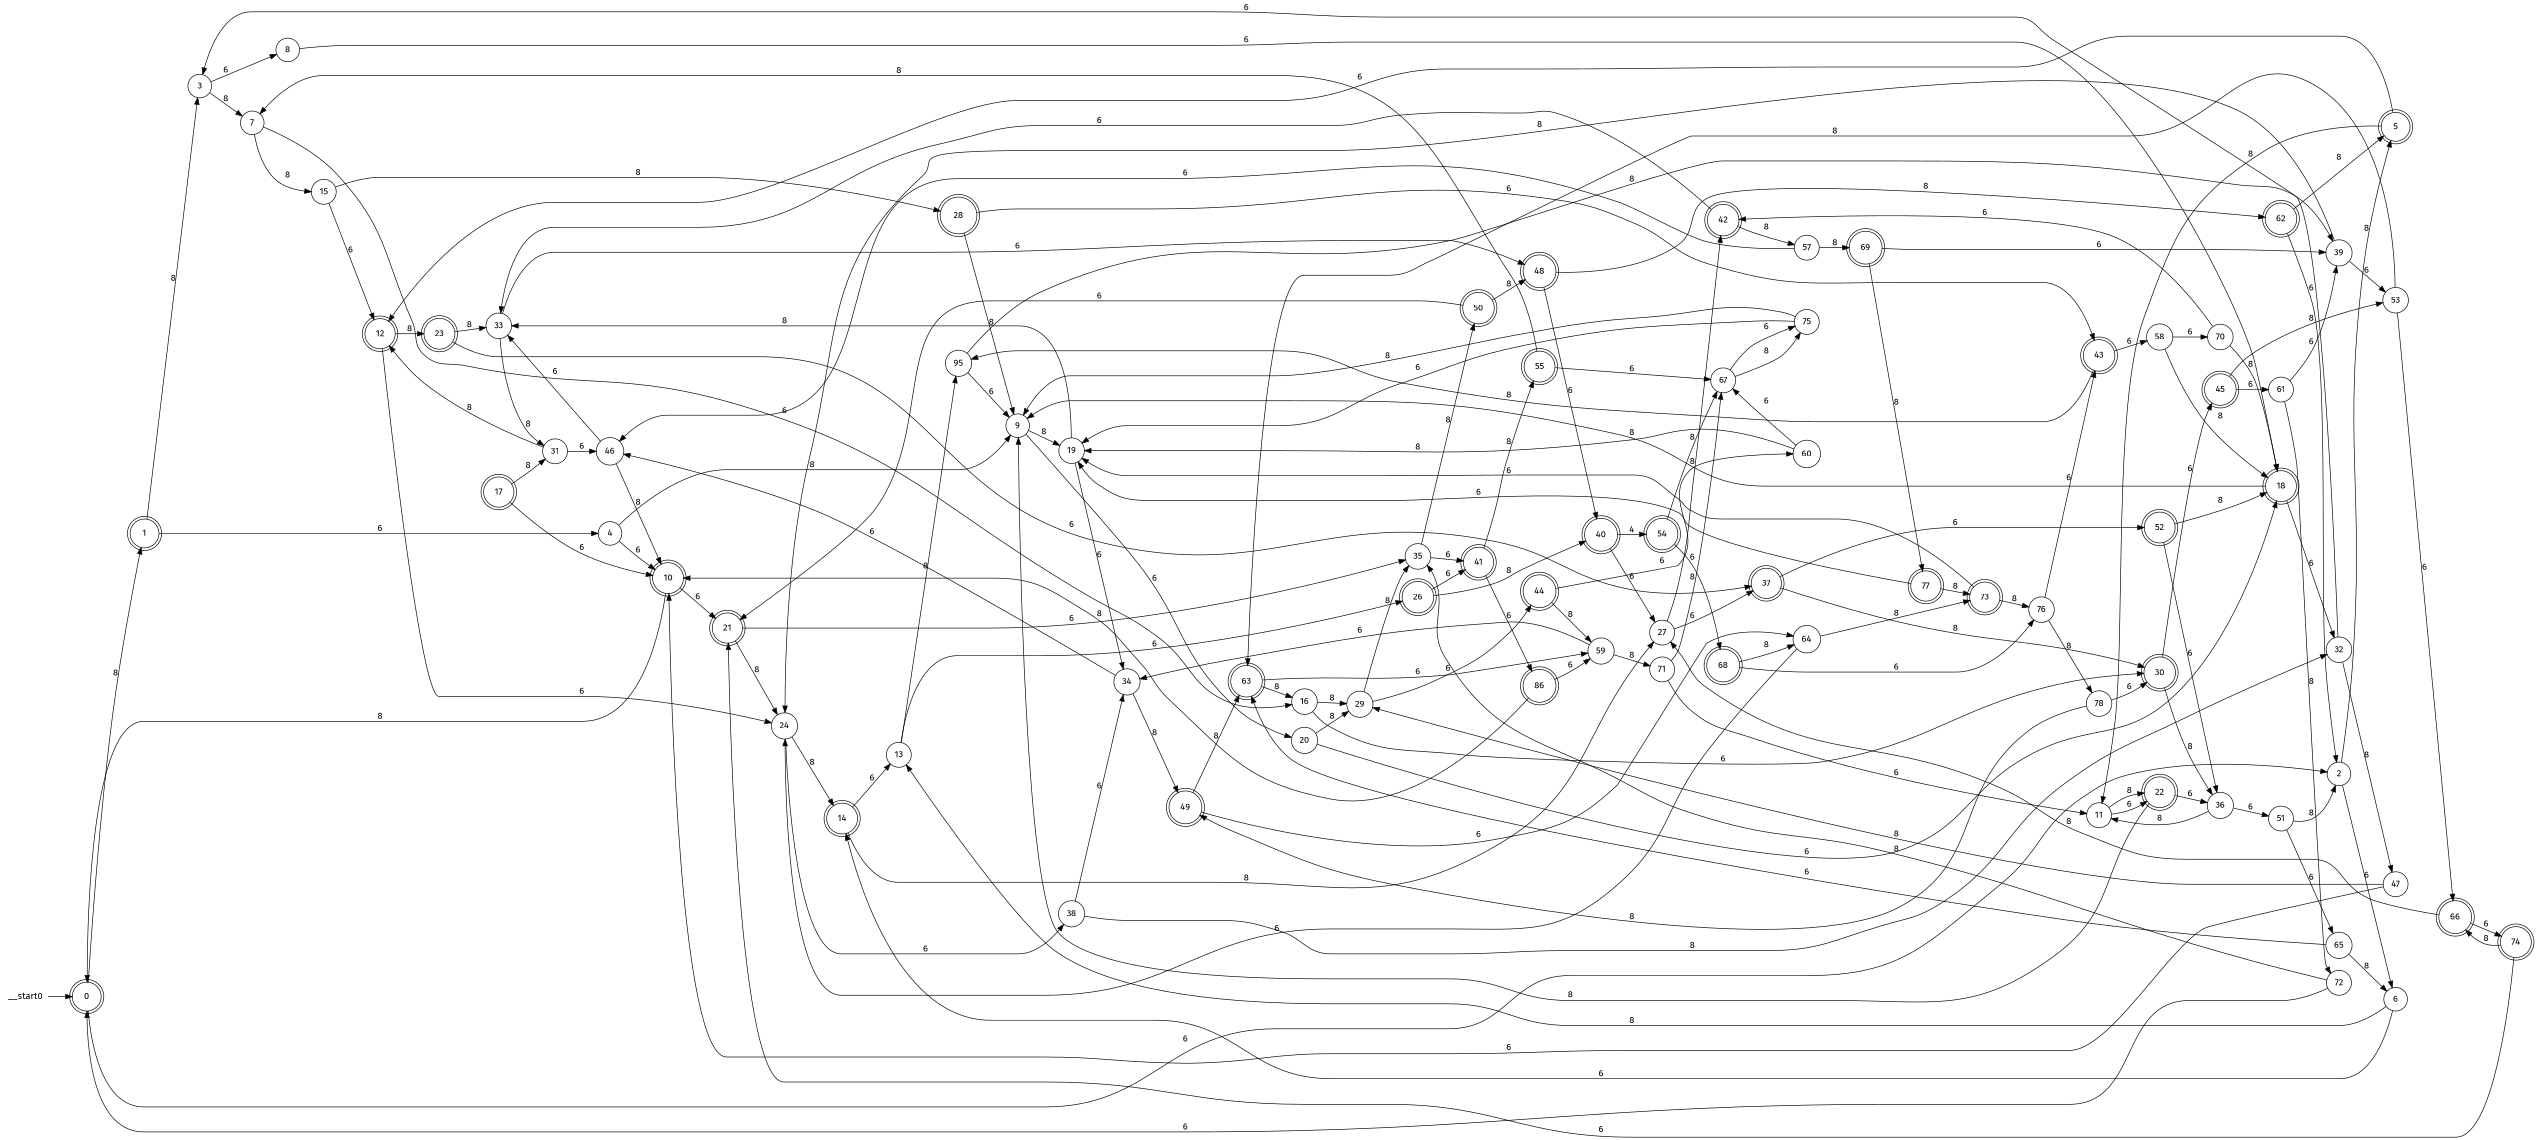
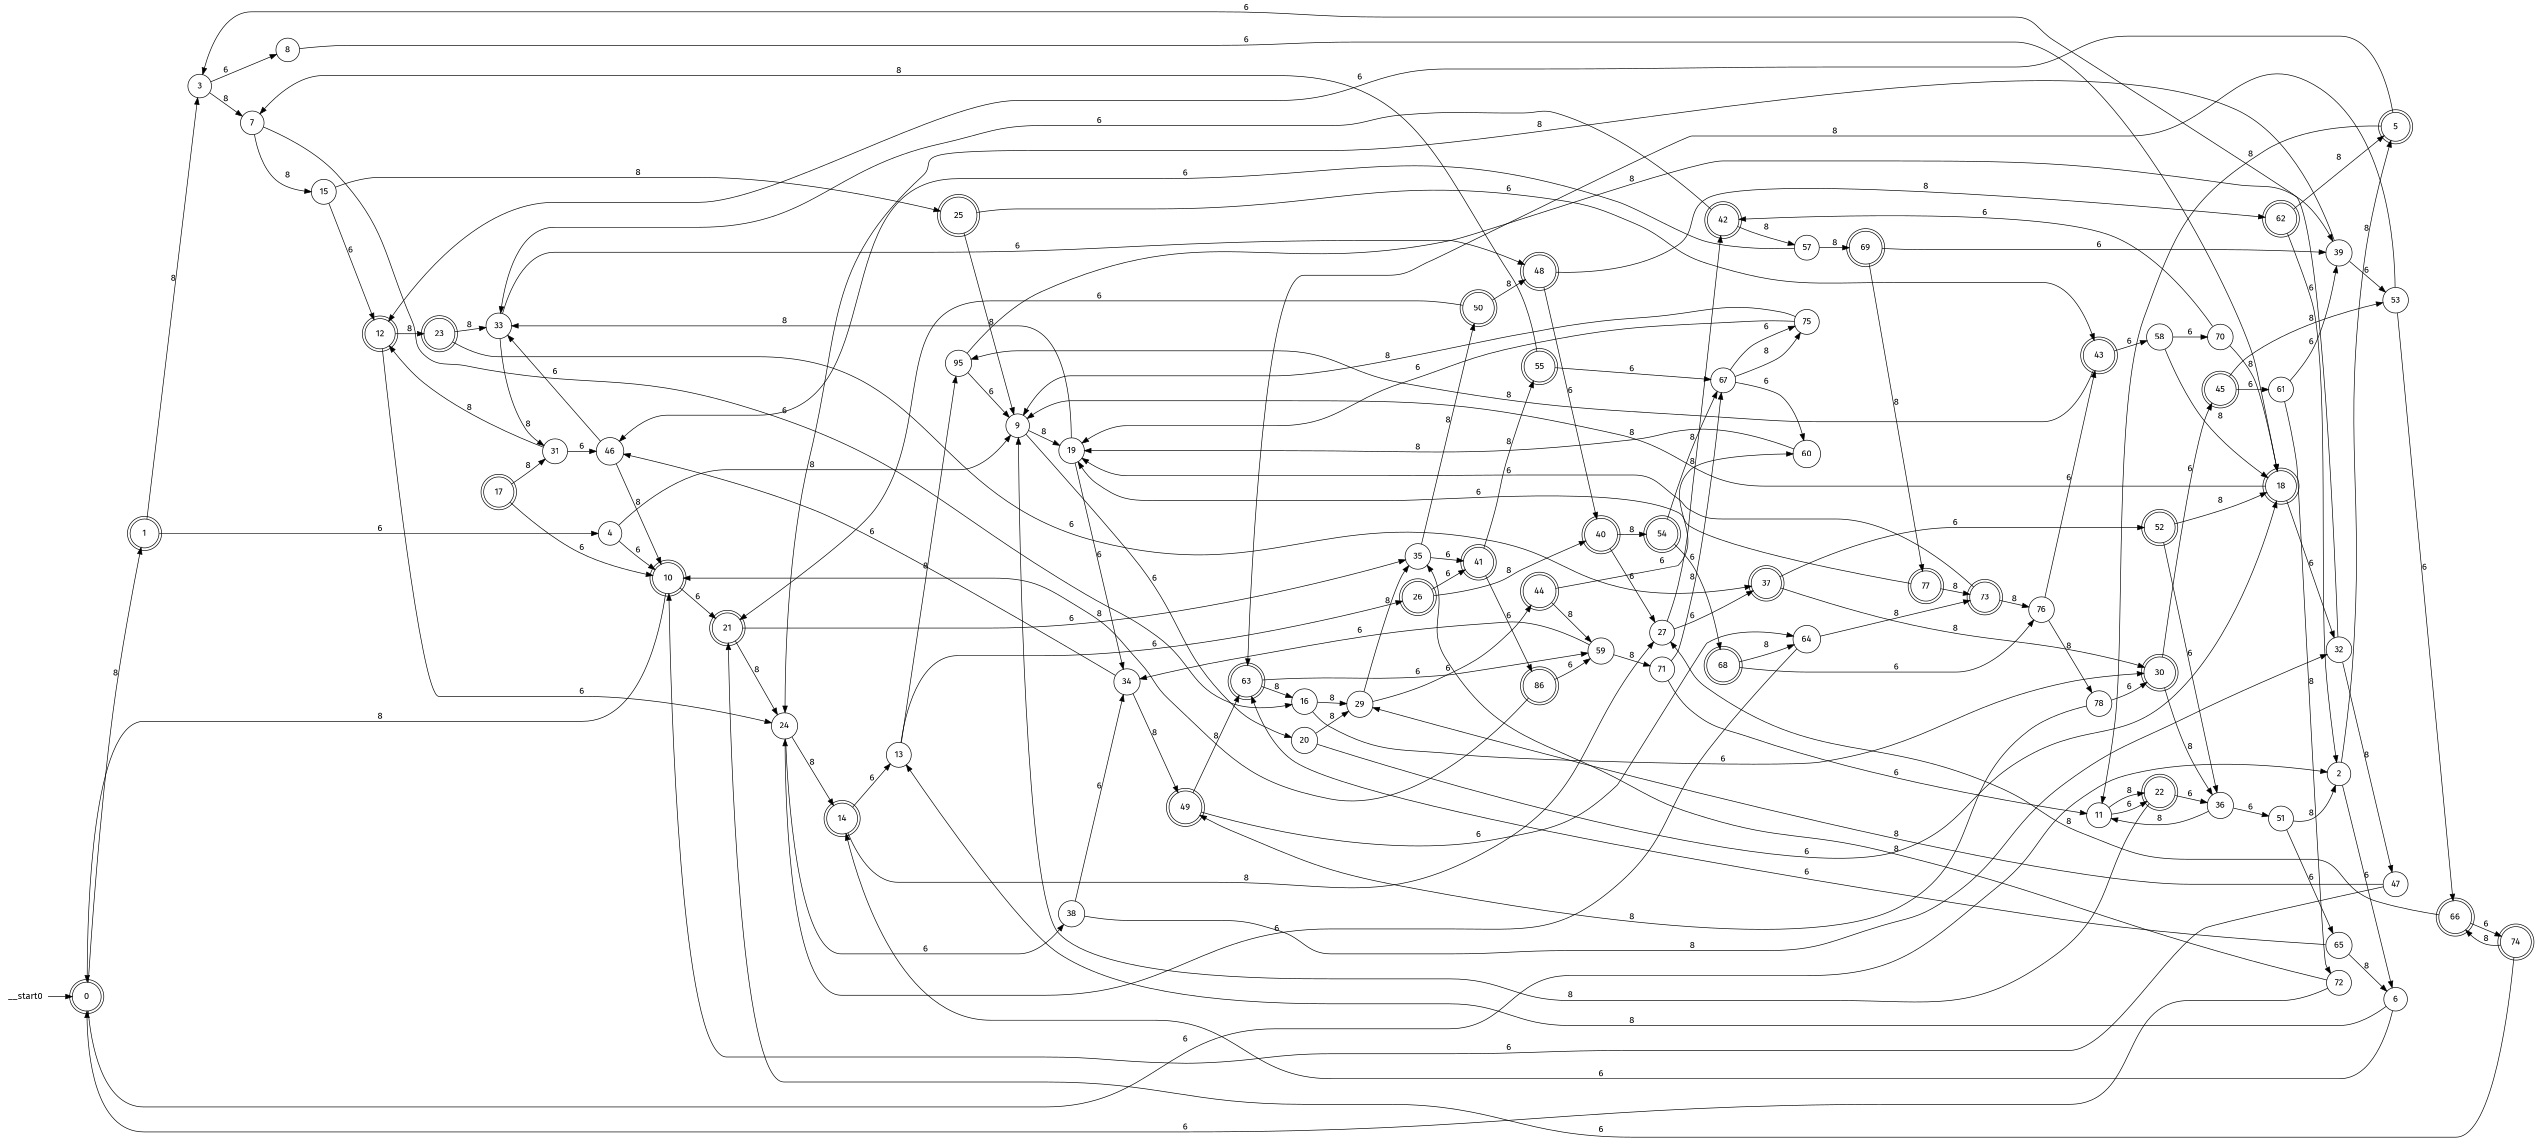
(959, 215) -> (959, 215)
(1762, 416) -> (1779, 395)
(1632, 530) -> (1632, 530)
